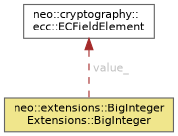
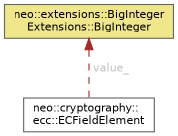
(89, 74) -> (89, 74)
